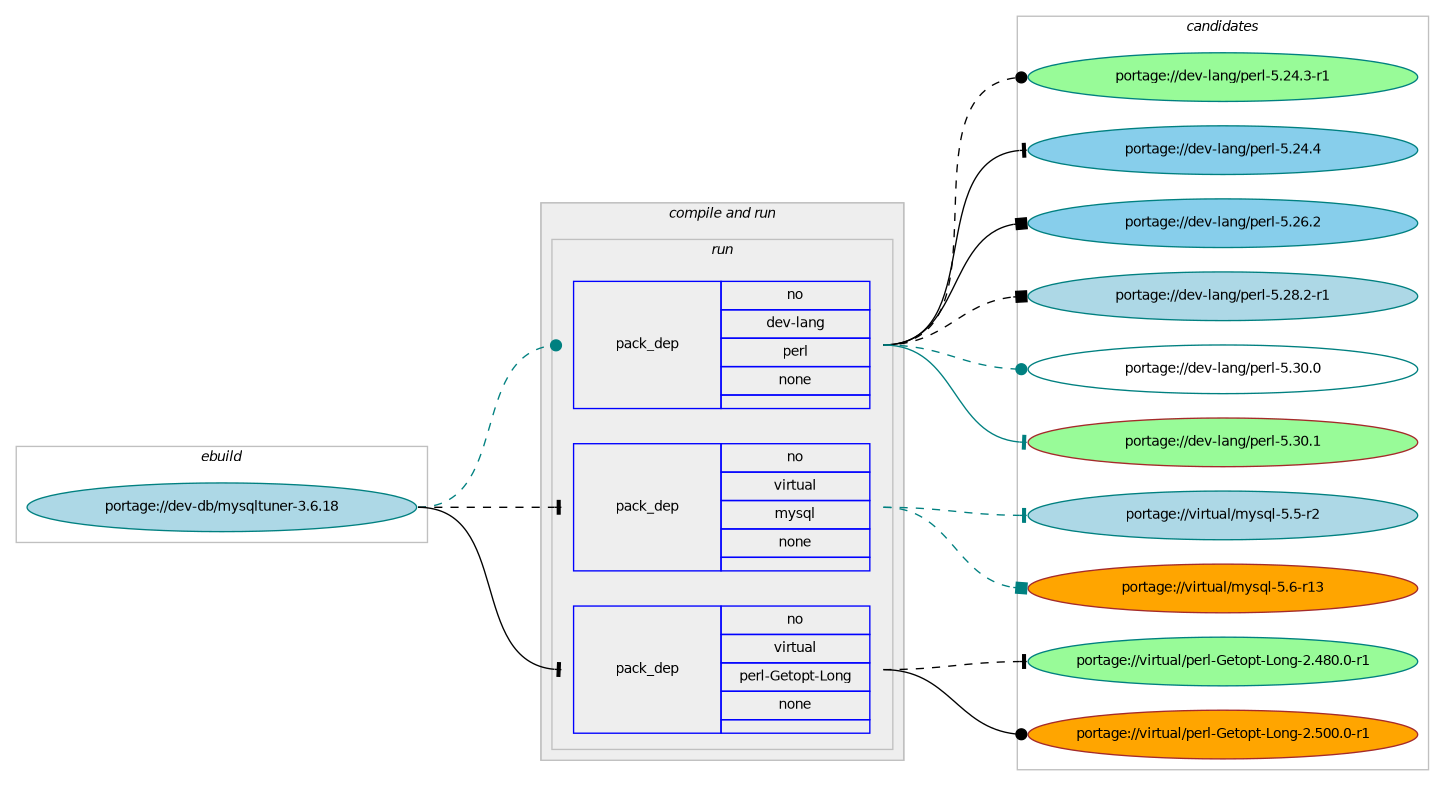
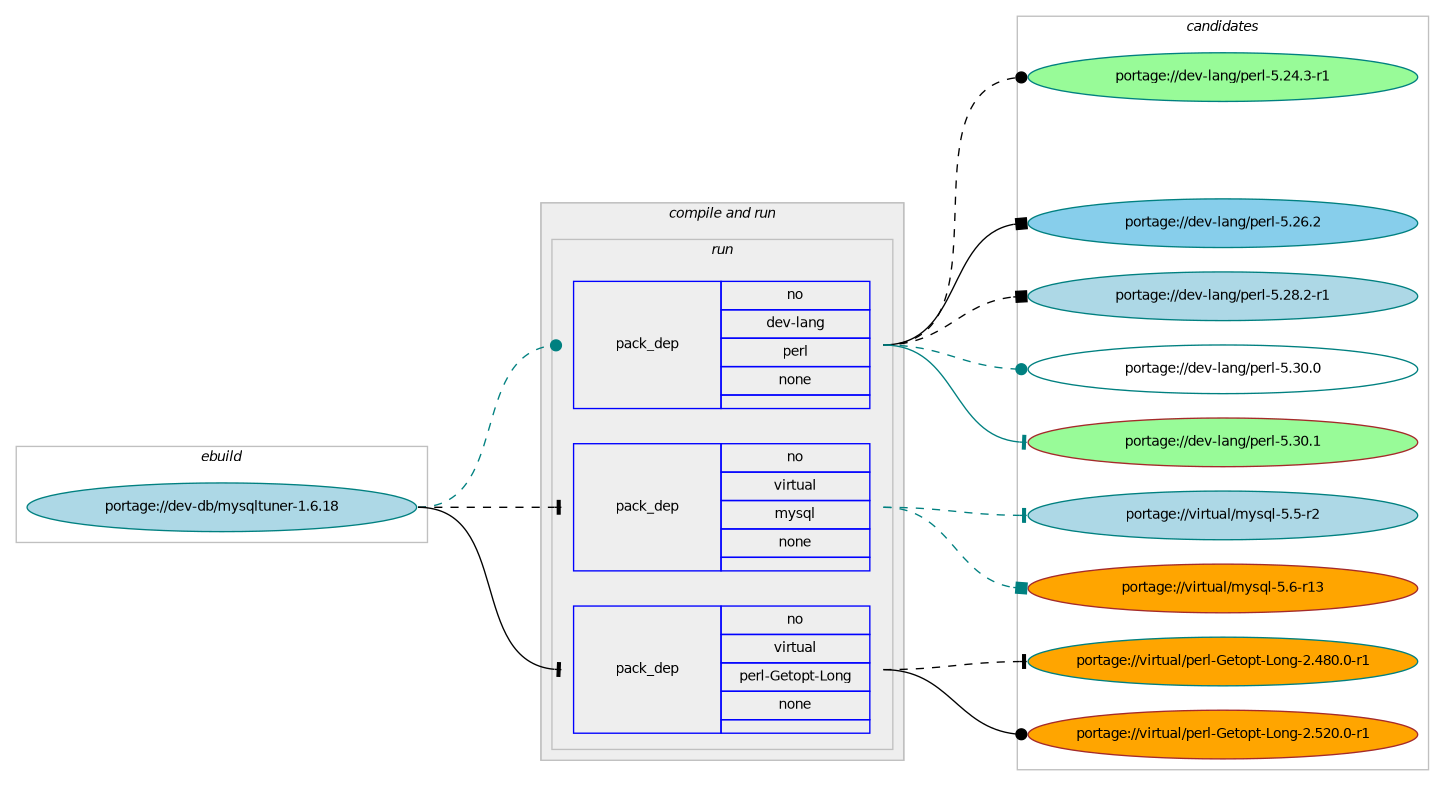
(1223, 150) -> none
(222, 507) -> (222, 507)
(1223, 662) -> (1223, 662)
(1223, 735) -> (1223, 735)
